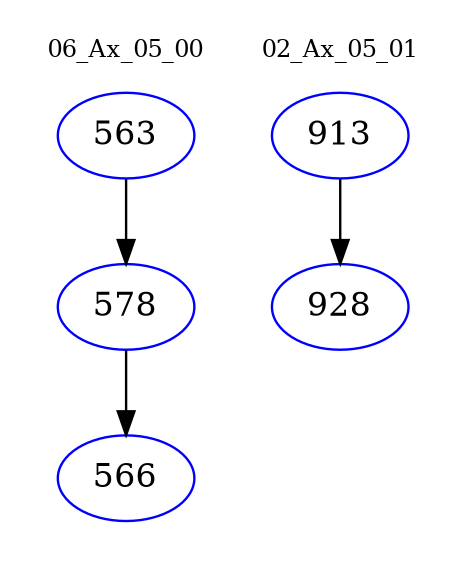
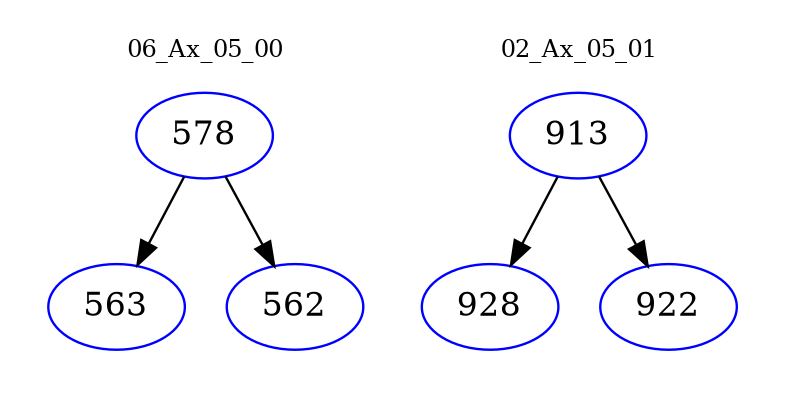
(126, 210) -> (166, 210)
none -> (669, 307)
(126, 478) -> (295, 307)
